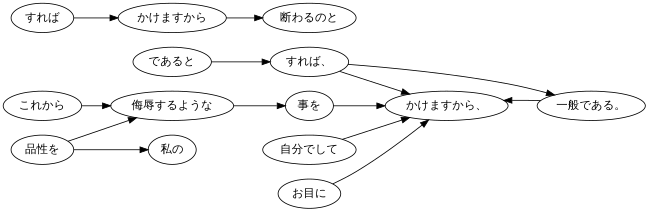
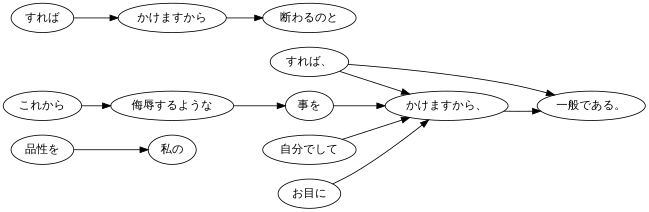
(172, 62) -> none
(526, 100) -> (518, 111)
(98, 131) -> none
